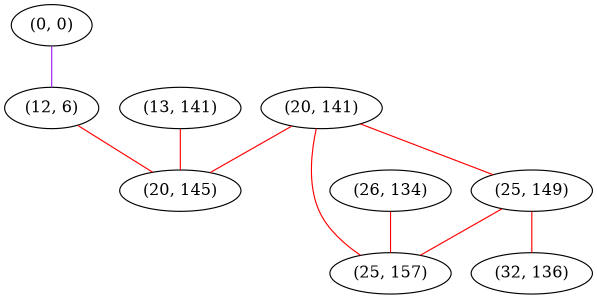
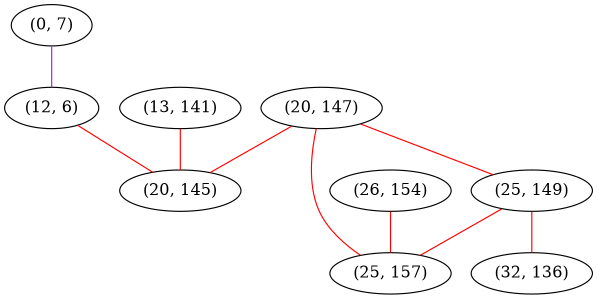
(52, 25) -> (52, 25)
(322, 108) -> (322, 108)
(391, 191) -> (391, 191)
